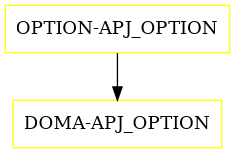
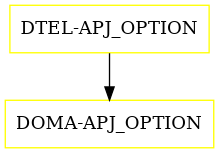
(117, 29) -> (110, 29)
